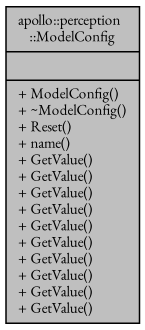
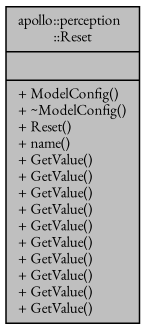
(73, 37) -> (73, 37)
